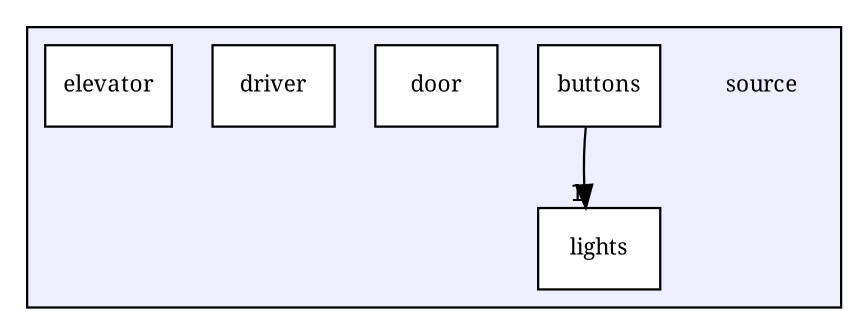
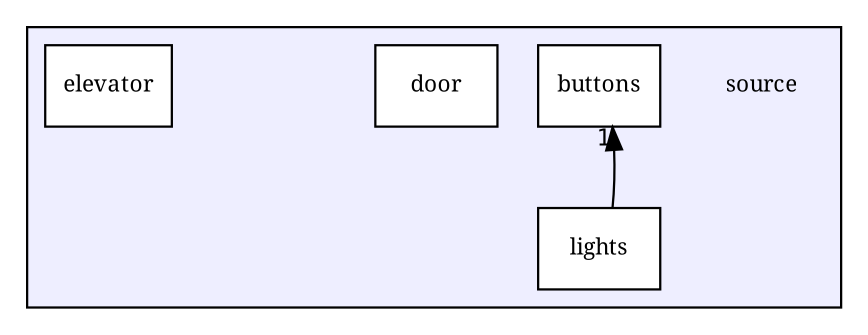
(274, 86) -> none
(584, 156) -> (614, 179)
